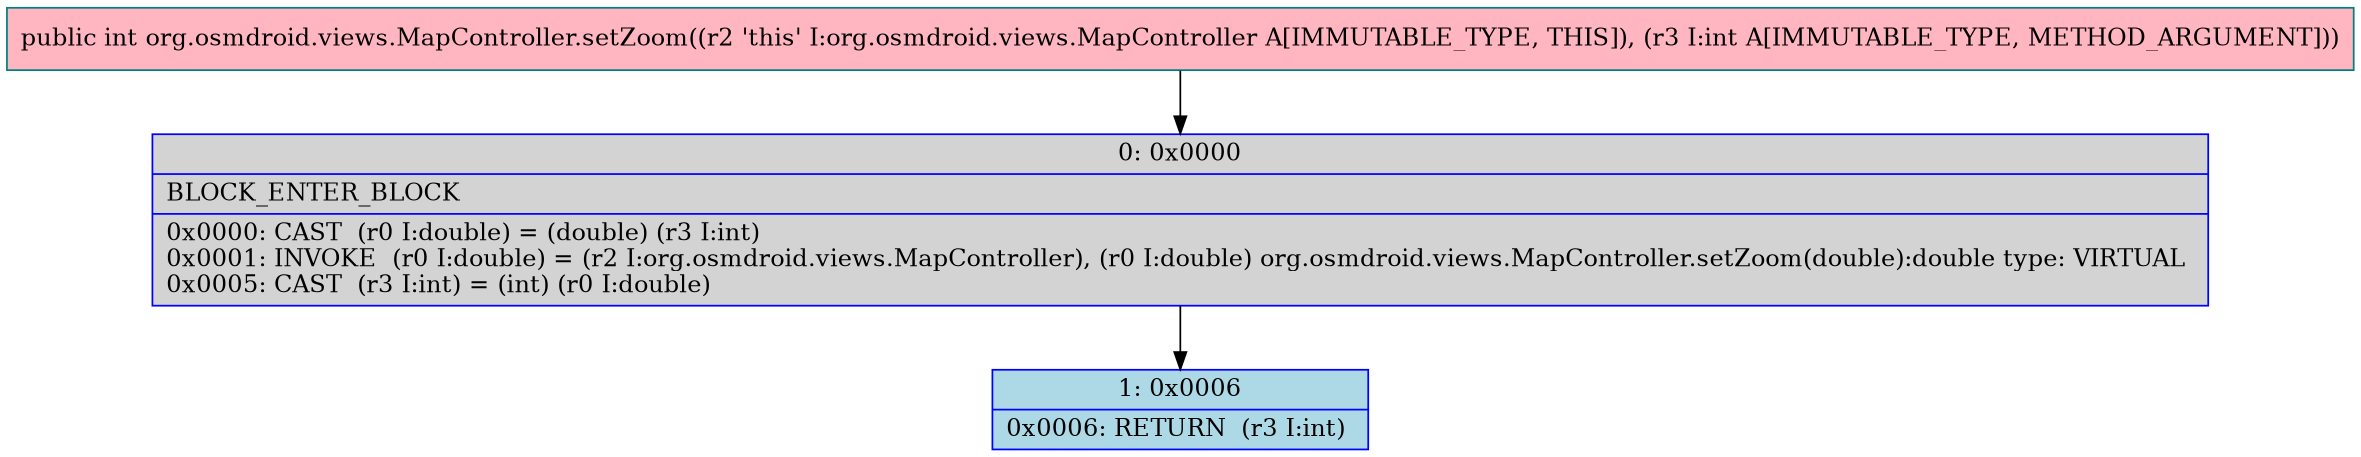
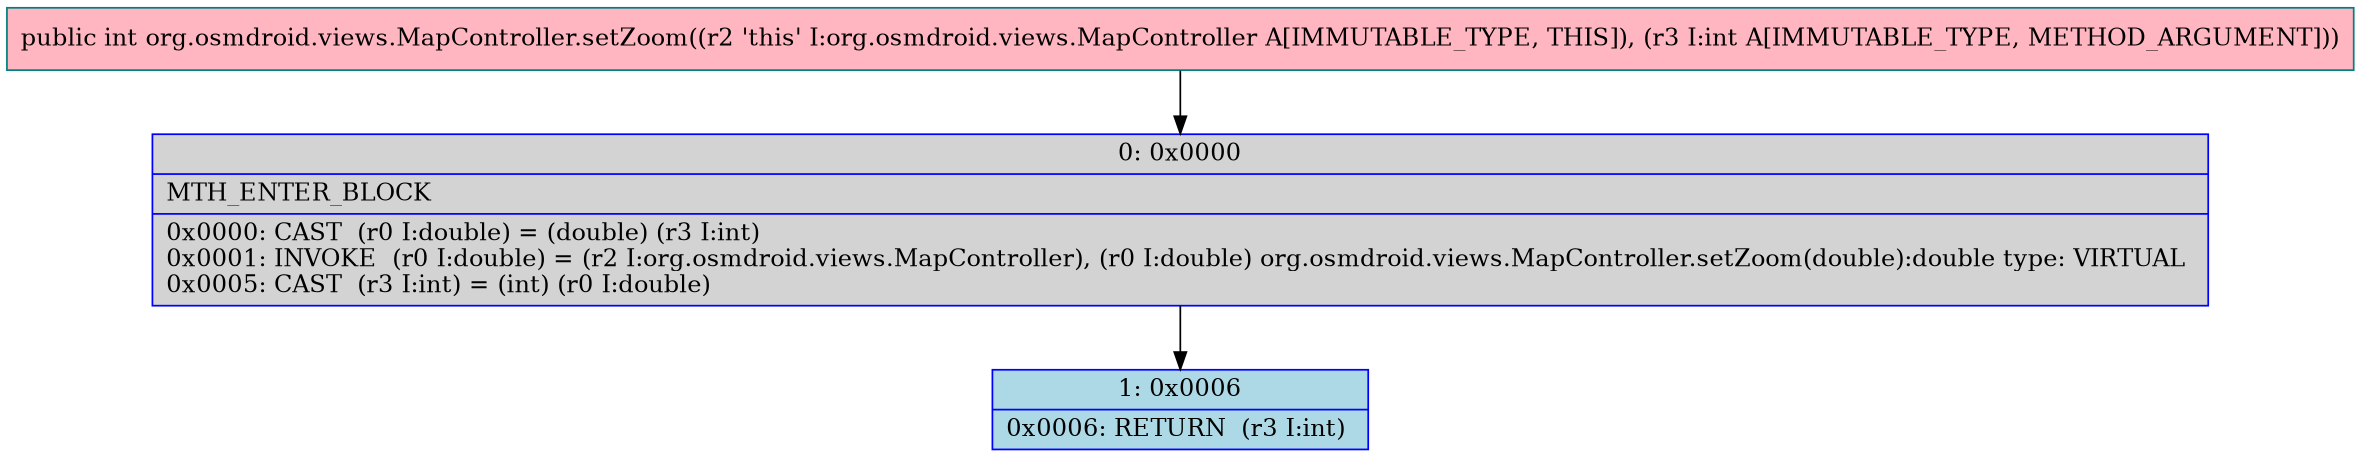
(313, 193) -> (300, 193)
